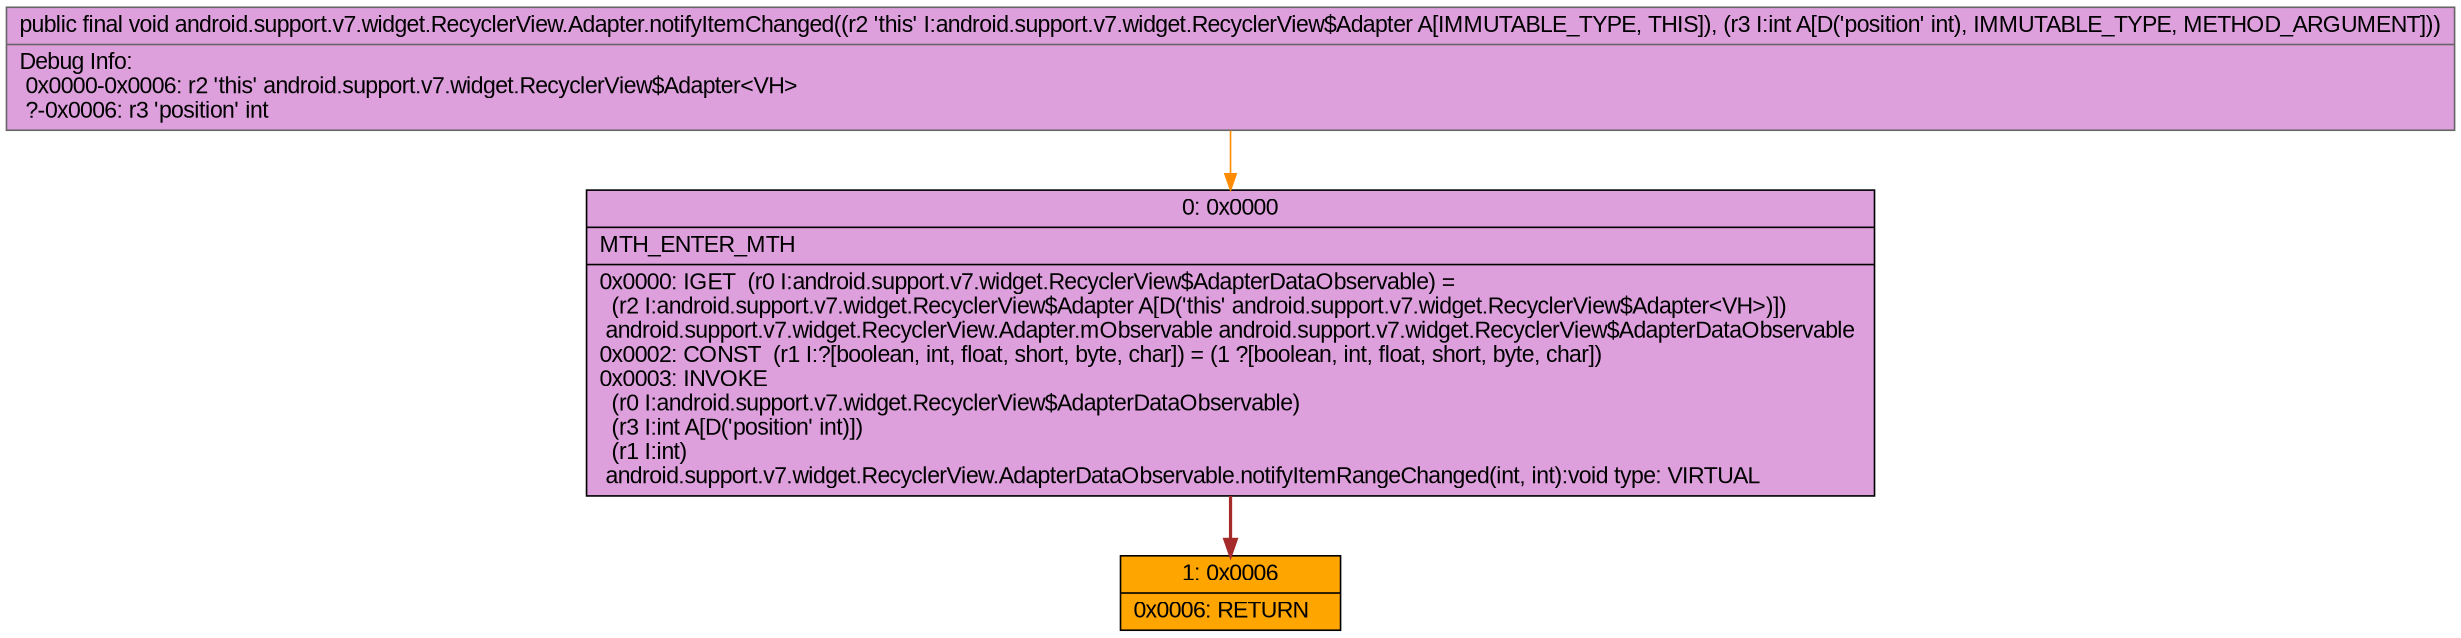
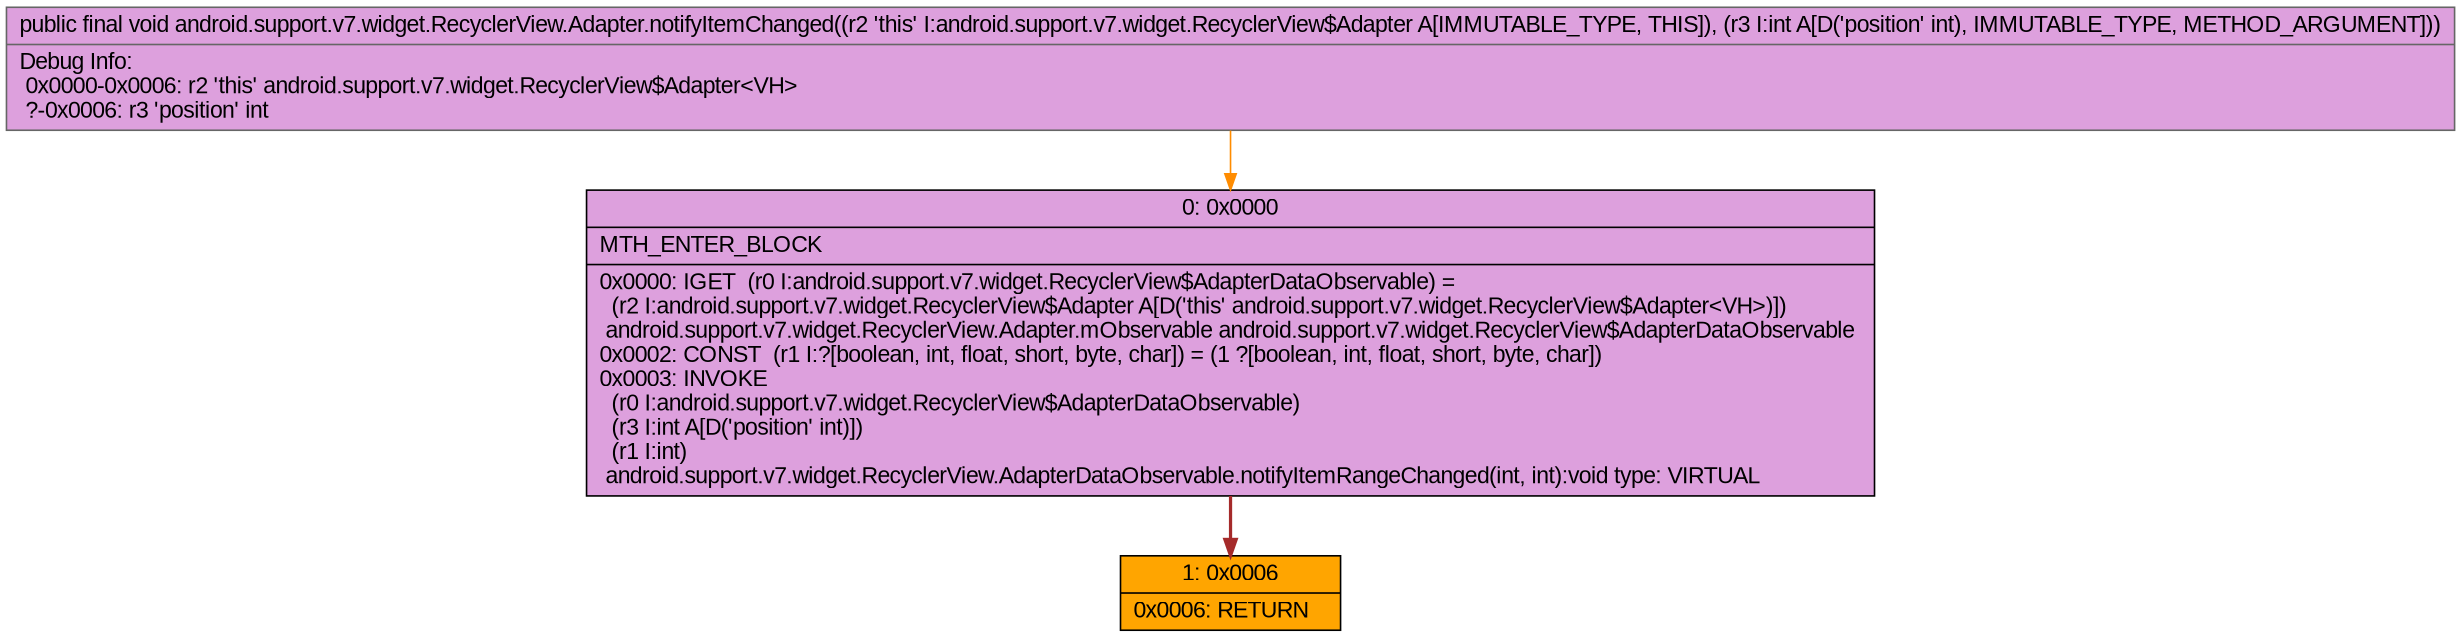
(697, 245) -> (711, 245)
